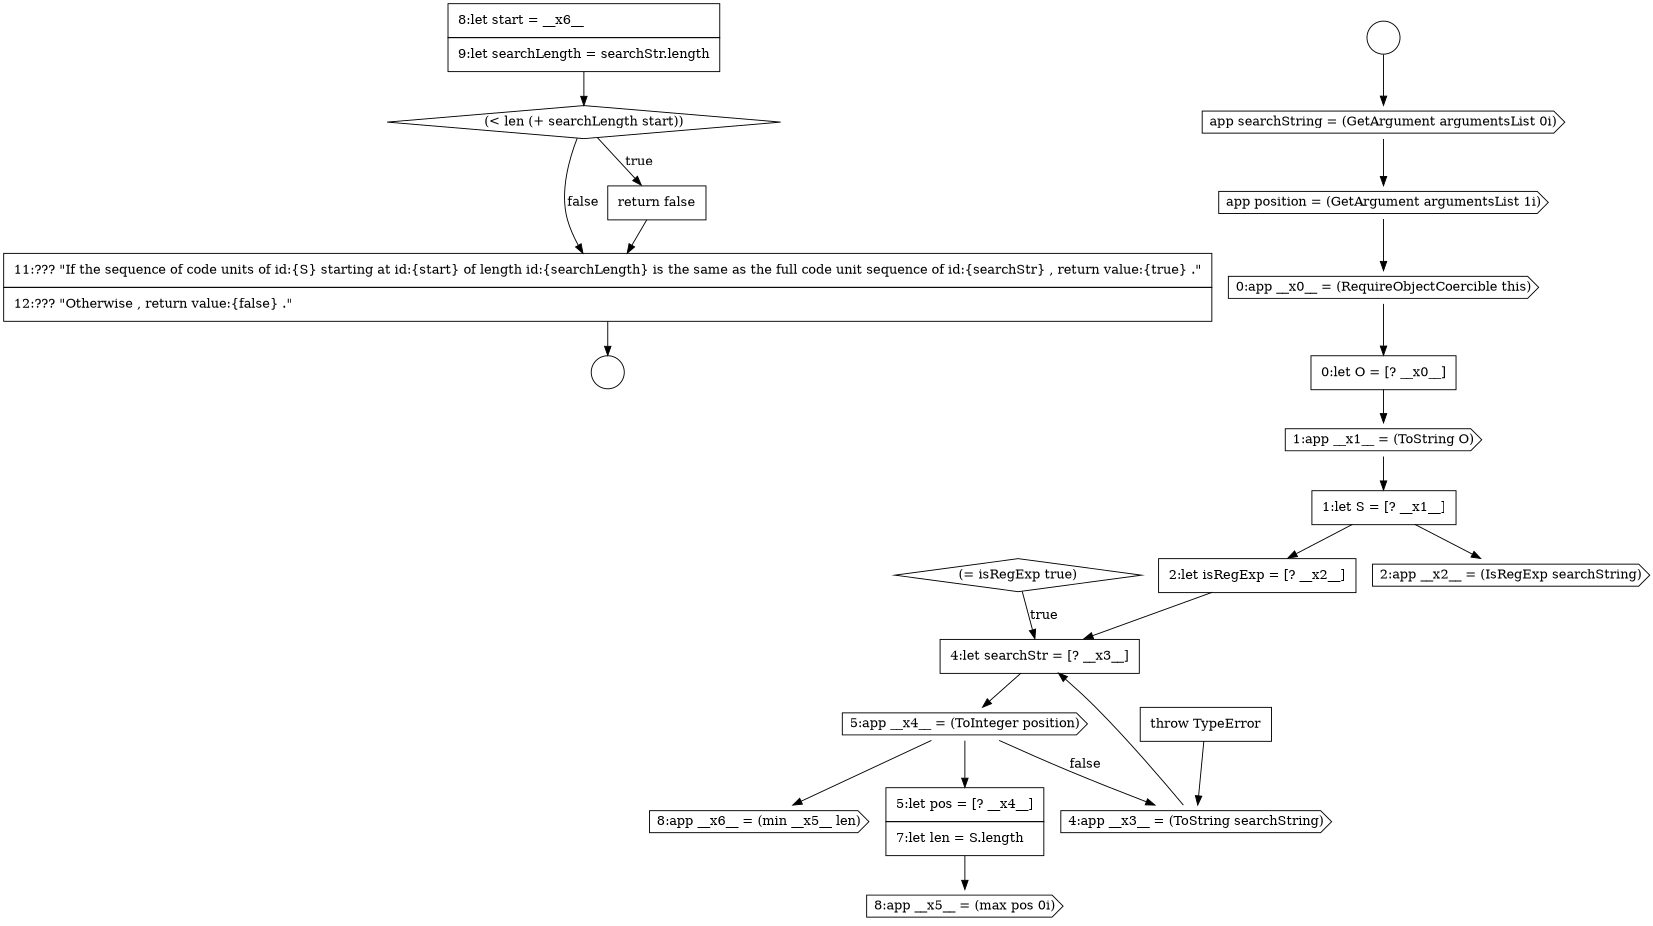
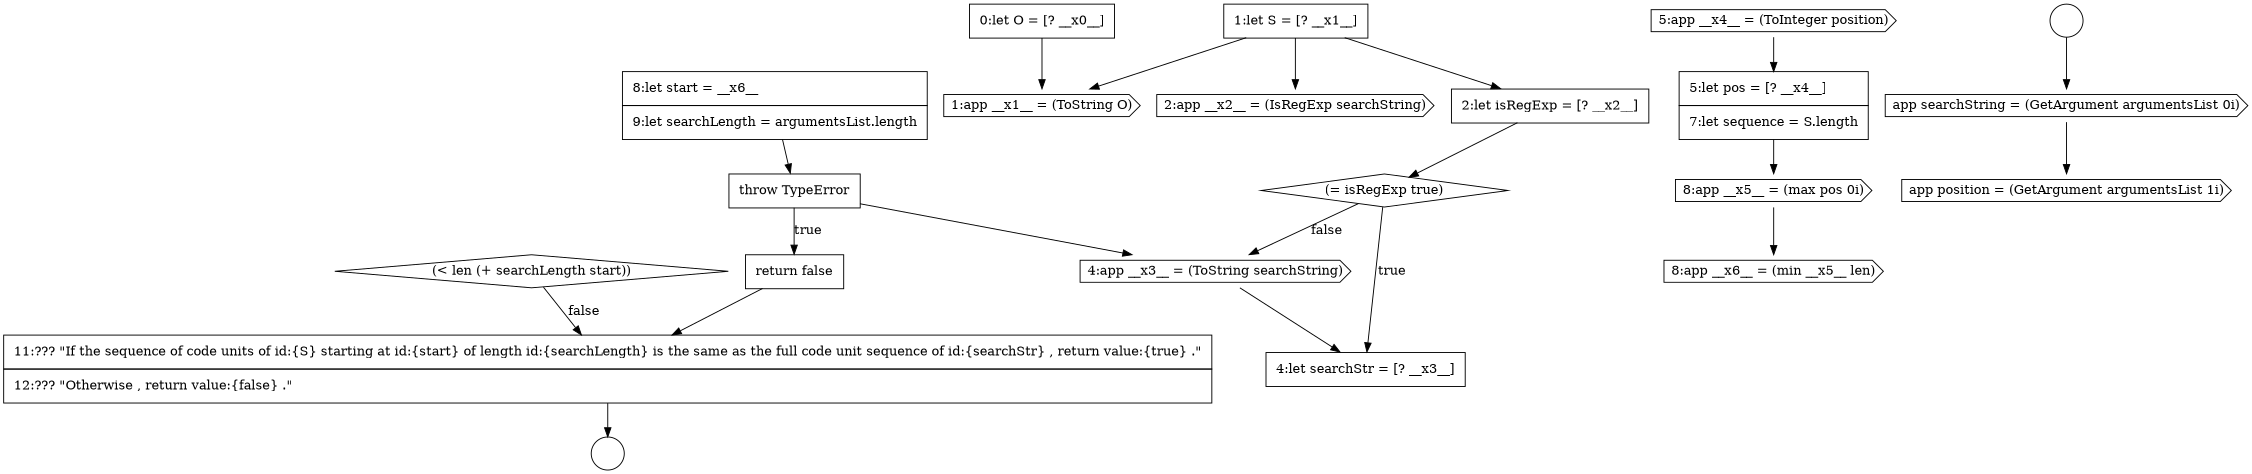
(584, 54) -> (775, 122)
(584, 84) -> (785, 152)
(616, 158) -> (794, 226)
(1384, 287) -> none
(1384, 469) -> (1172, 62)
(1153, 614) -> (1468, 148)
(1005, 687) -> none
(866, 771) -> (1774, 226)
(1072, 772) -> (1308, 227)
(960, 838) -> (1774, 122)
